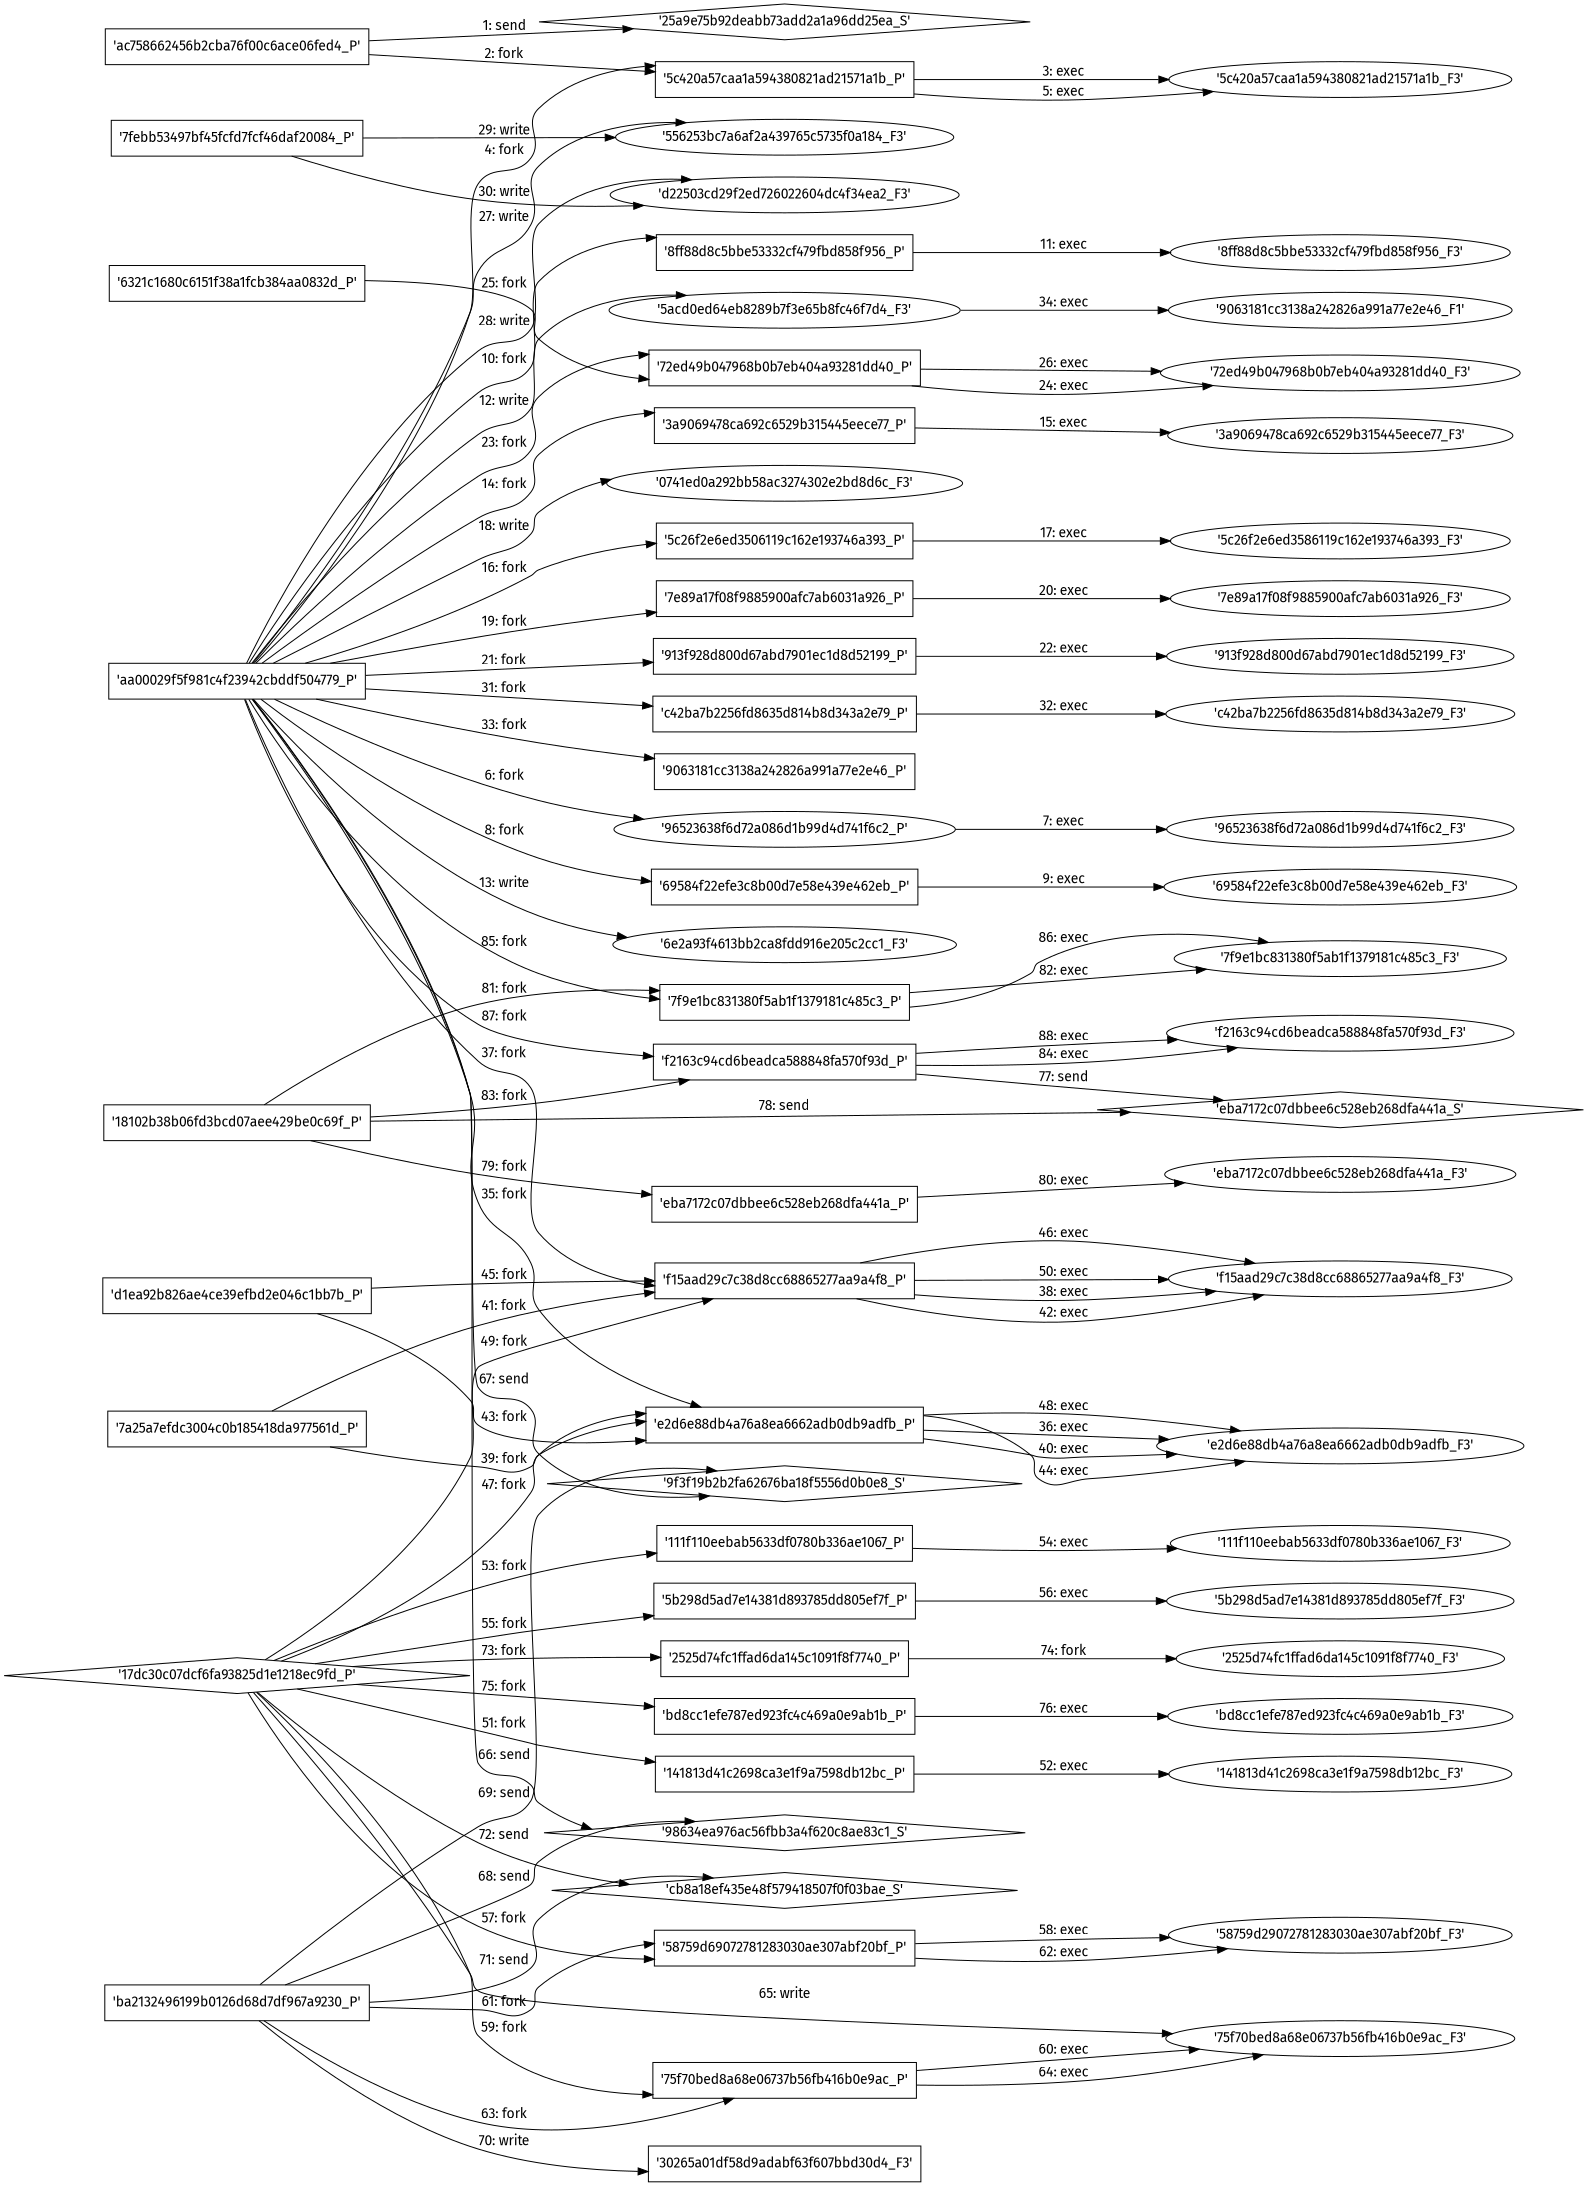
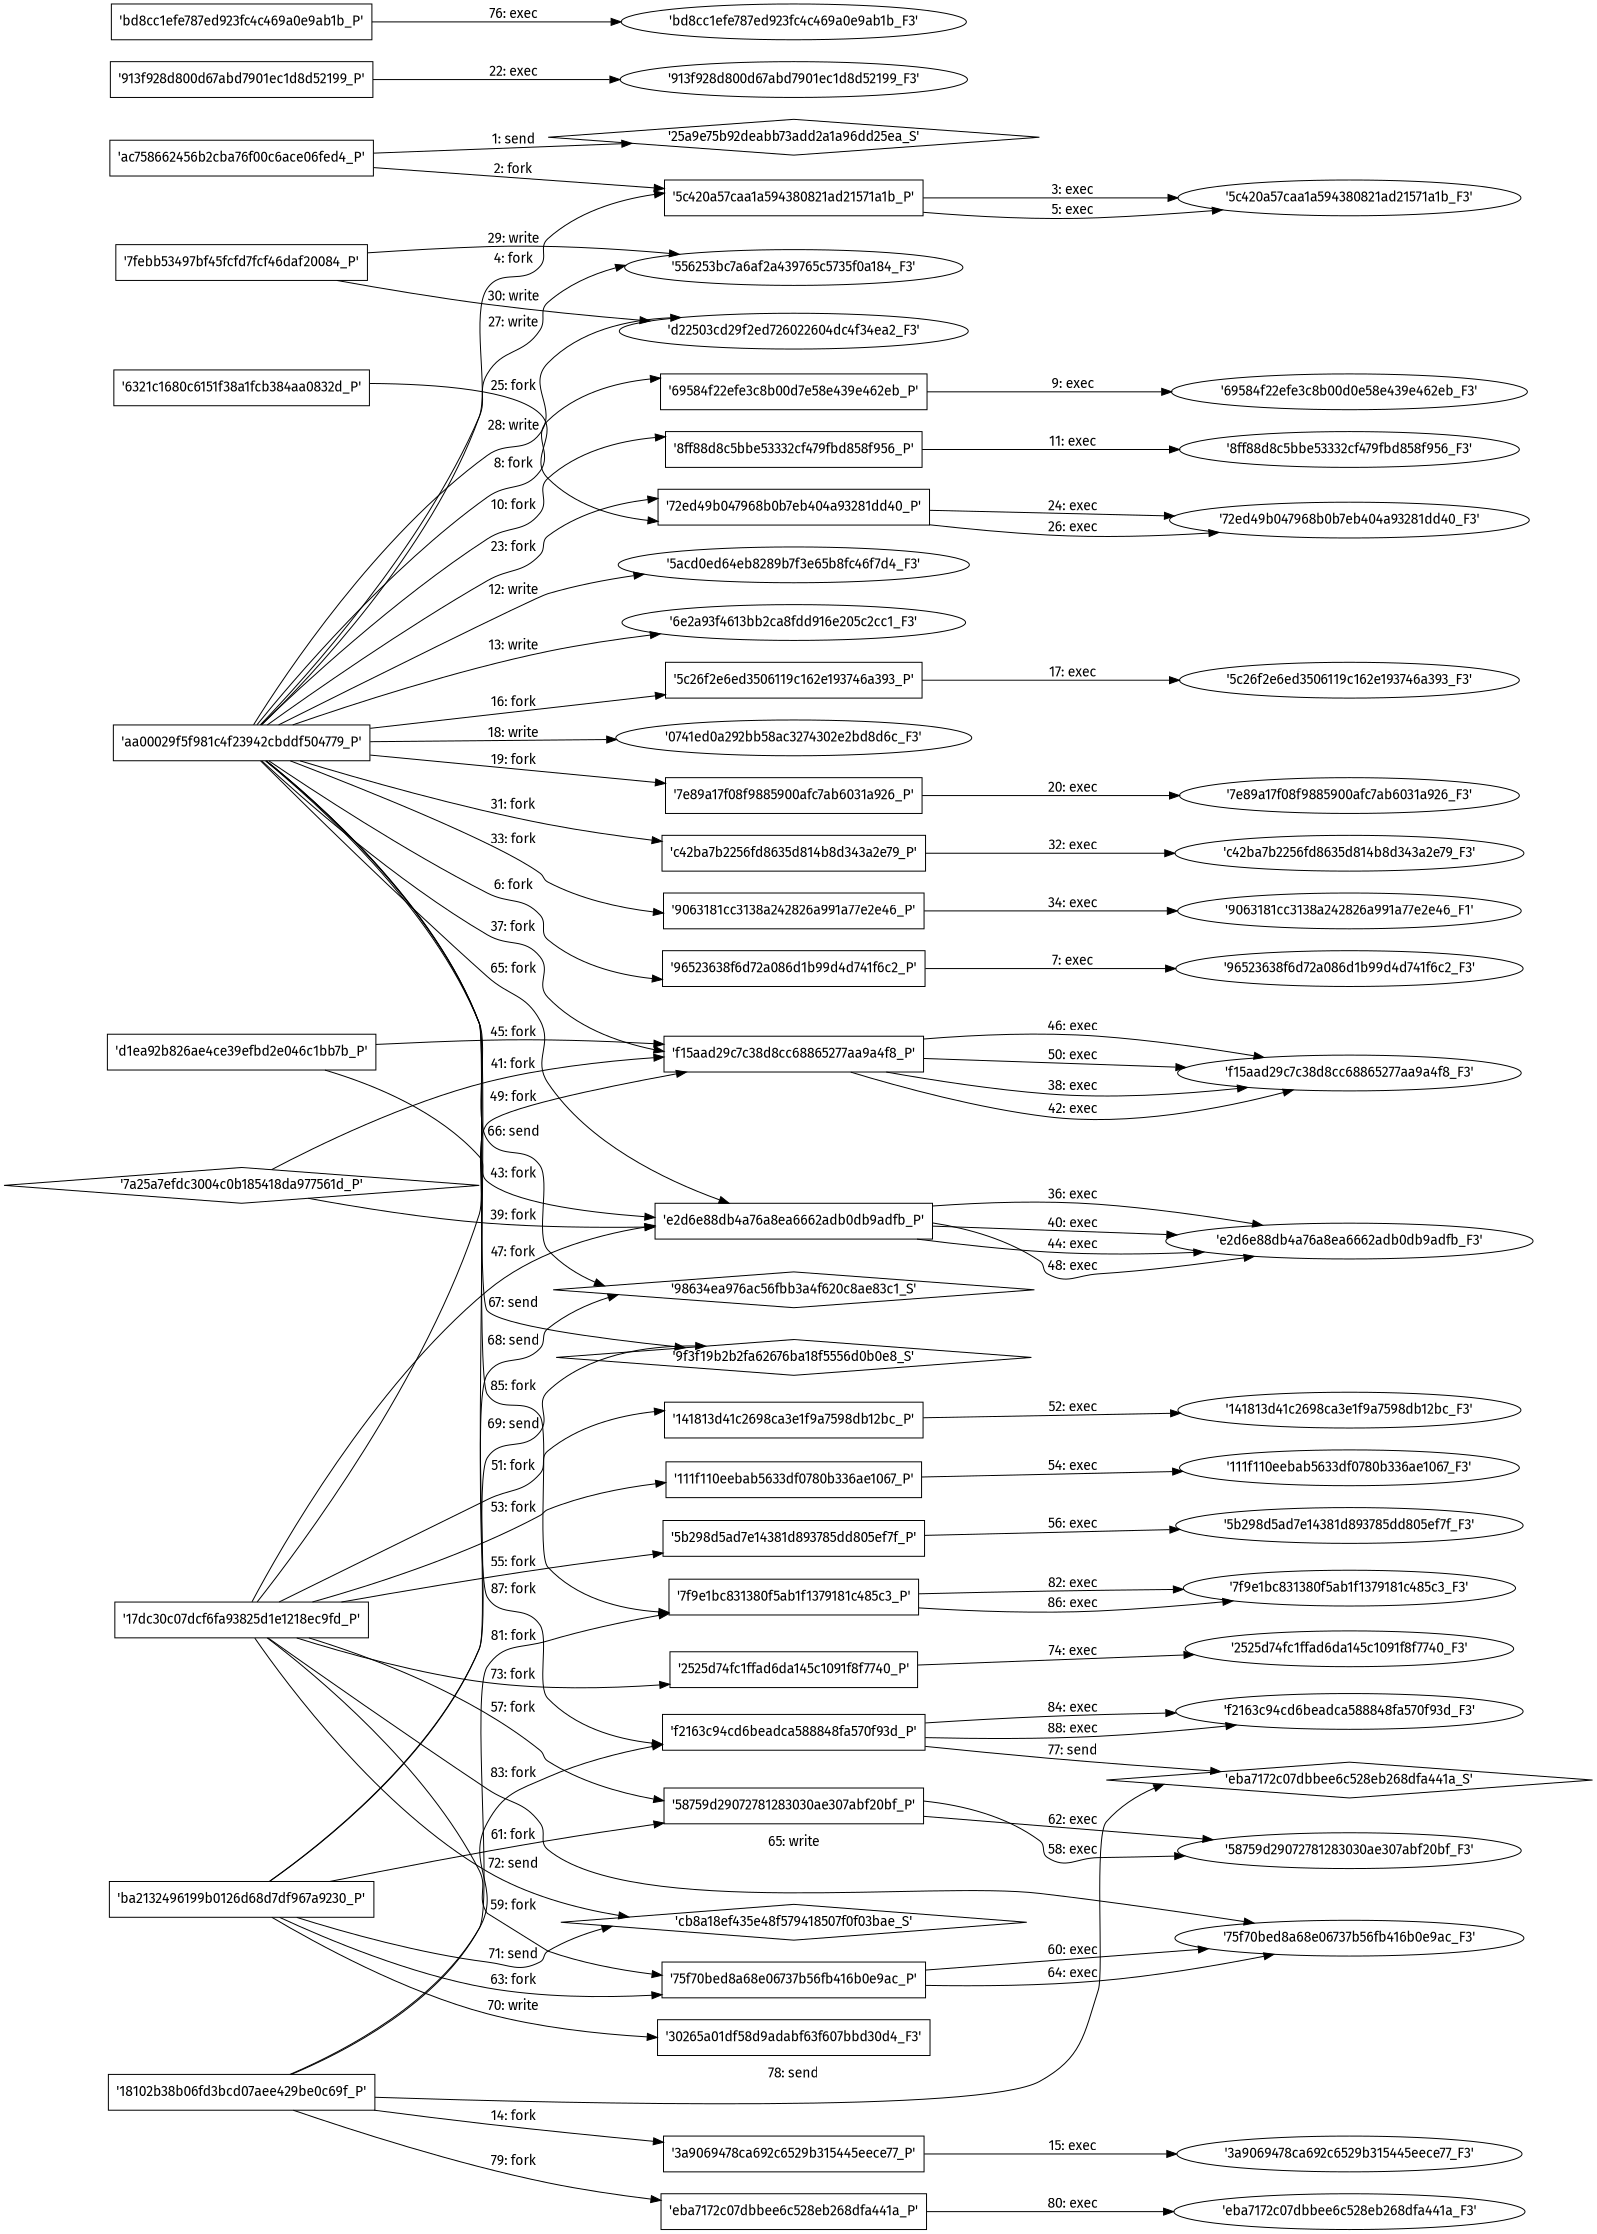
(1059, 310) -> (1046, 911)
(459, 530) -> (514, 2127)
(1340, 541) -> (1349, 680)
(504, 669) -> none
(785, 829) -> (794, 969)
(1340, 887) -> (1349, 392)
(504, 1195) -> (514, 969)
(237, 1429) -> (242, 1185)
(1064, 1651) -> (1073, 1651)
(237, 1676) -> (242, 1620)
(500, 1695) -> none
(785, 1948) -> (794, 1806)
